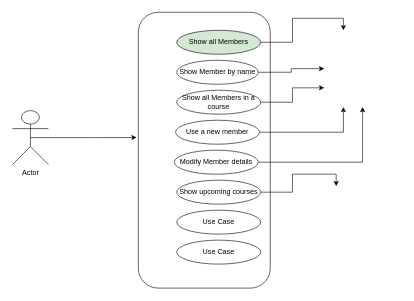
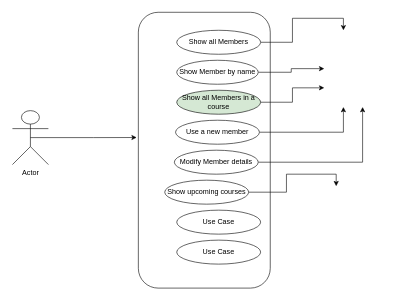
(219, 42) -> (219, 42)
(219, 102) -> (219, 102)
(219, 192) -> (207, 192)
